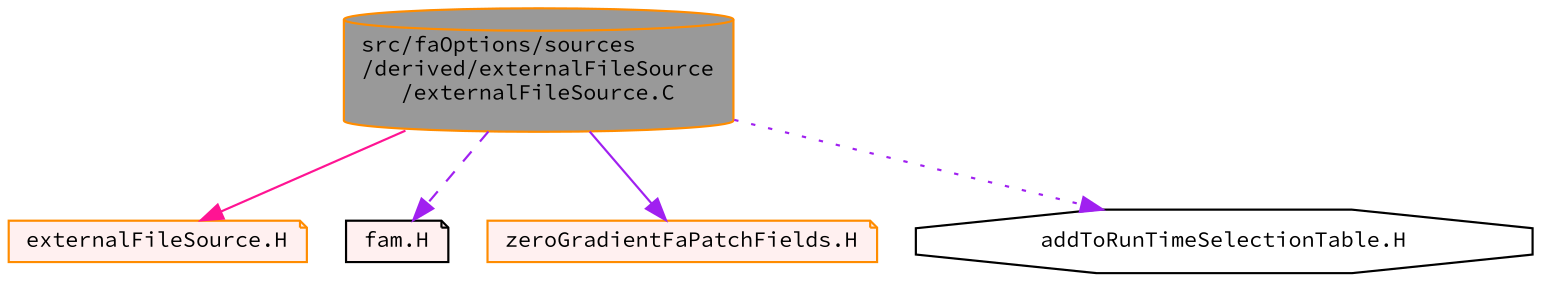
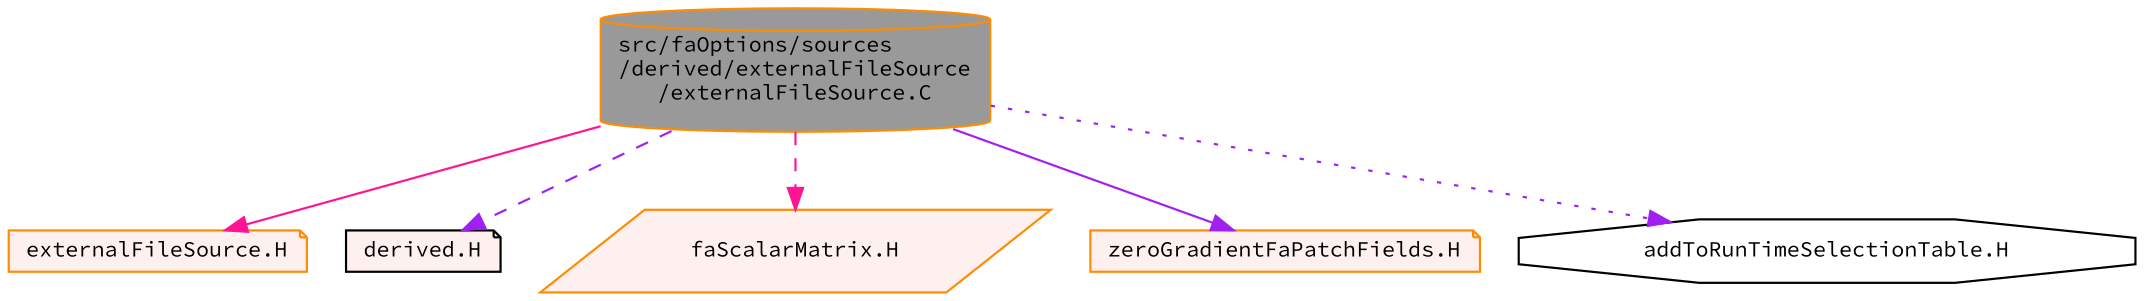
(397, 241) -> (423, 251)
none -> (795, 251)
